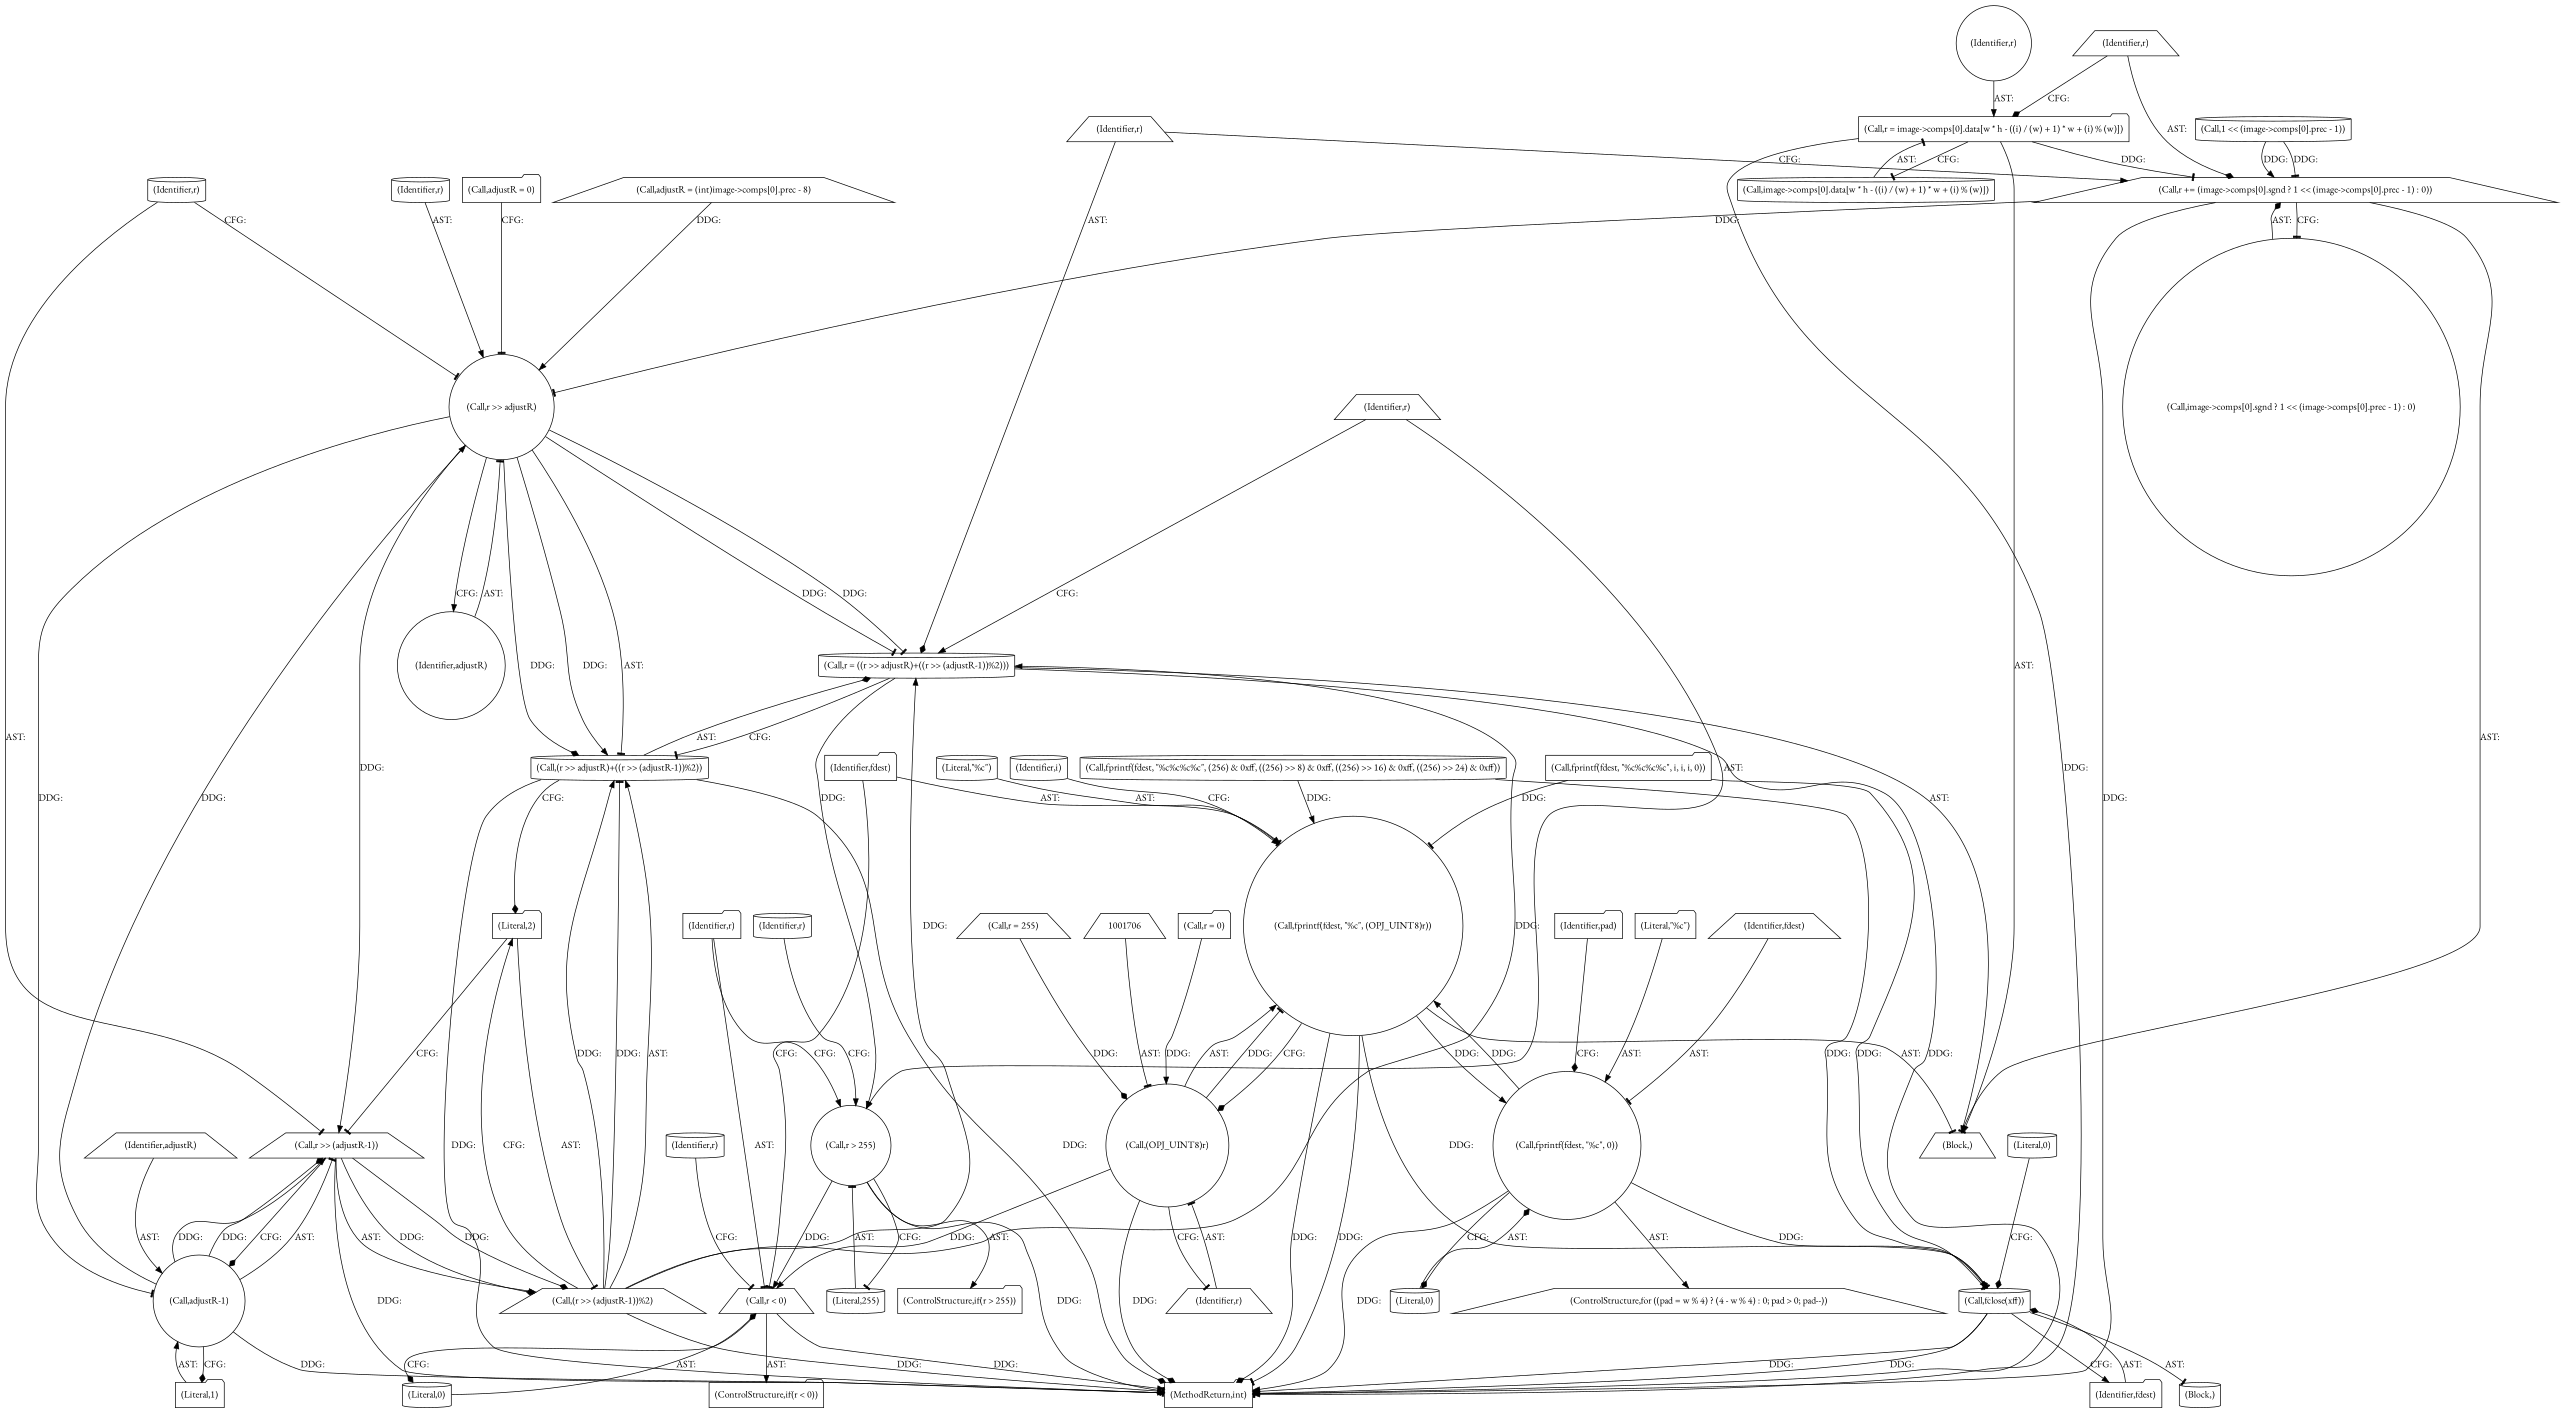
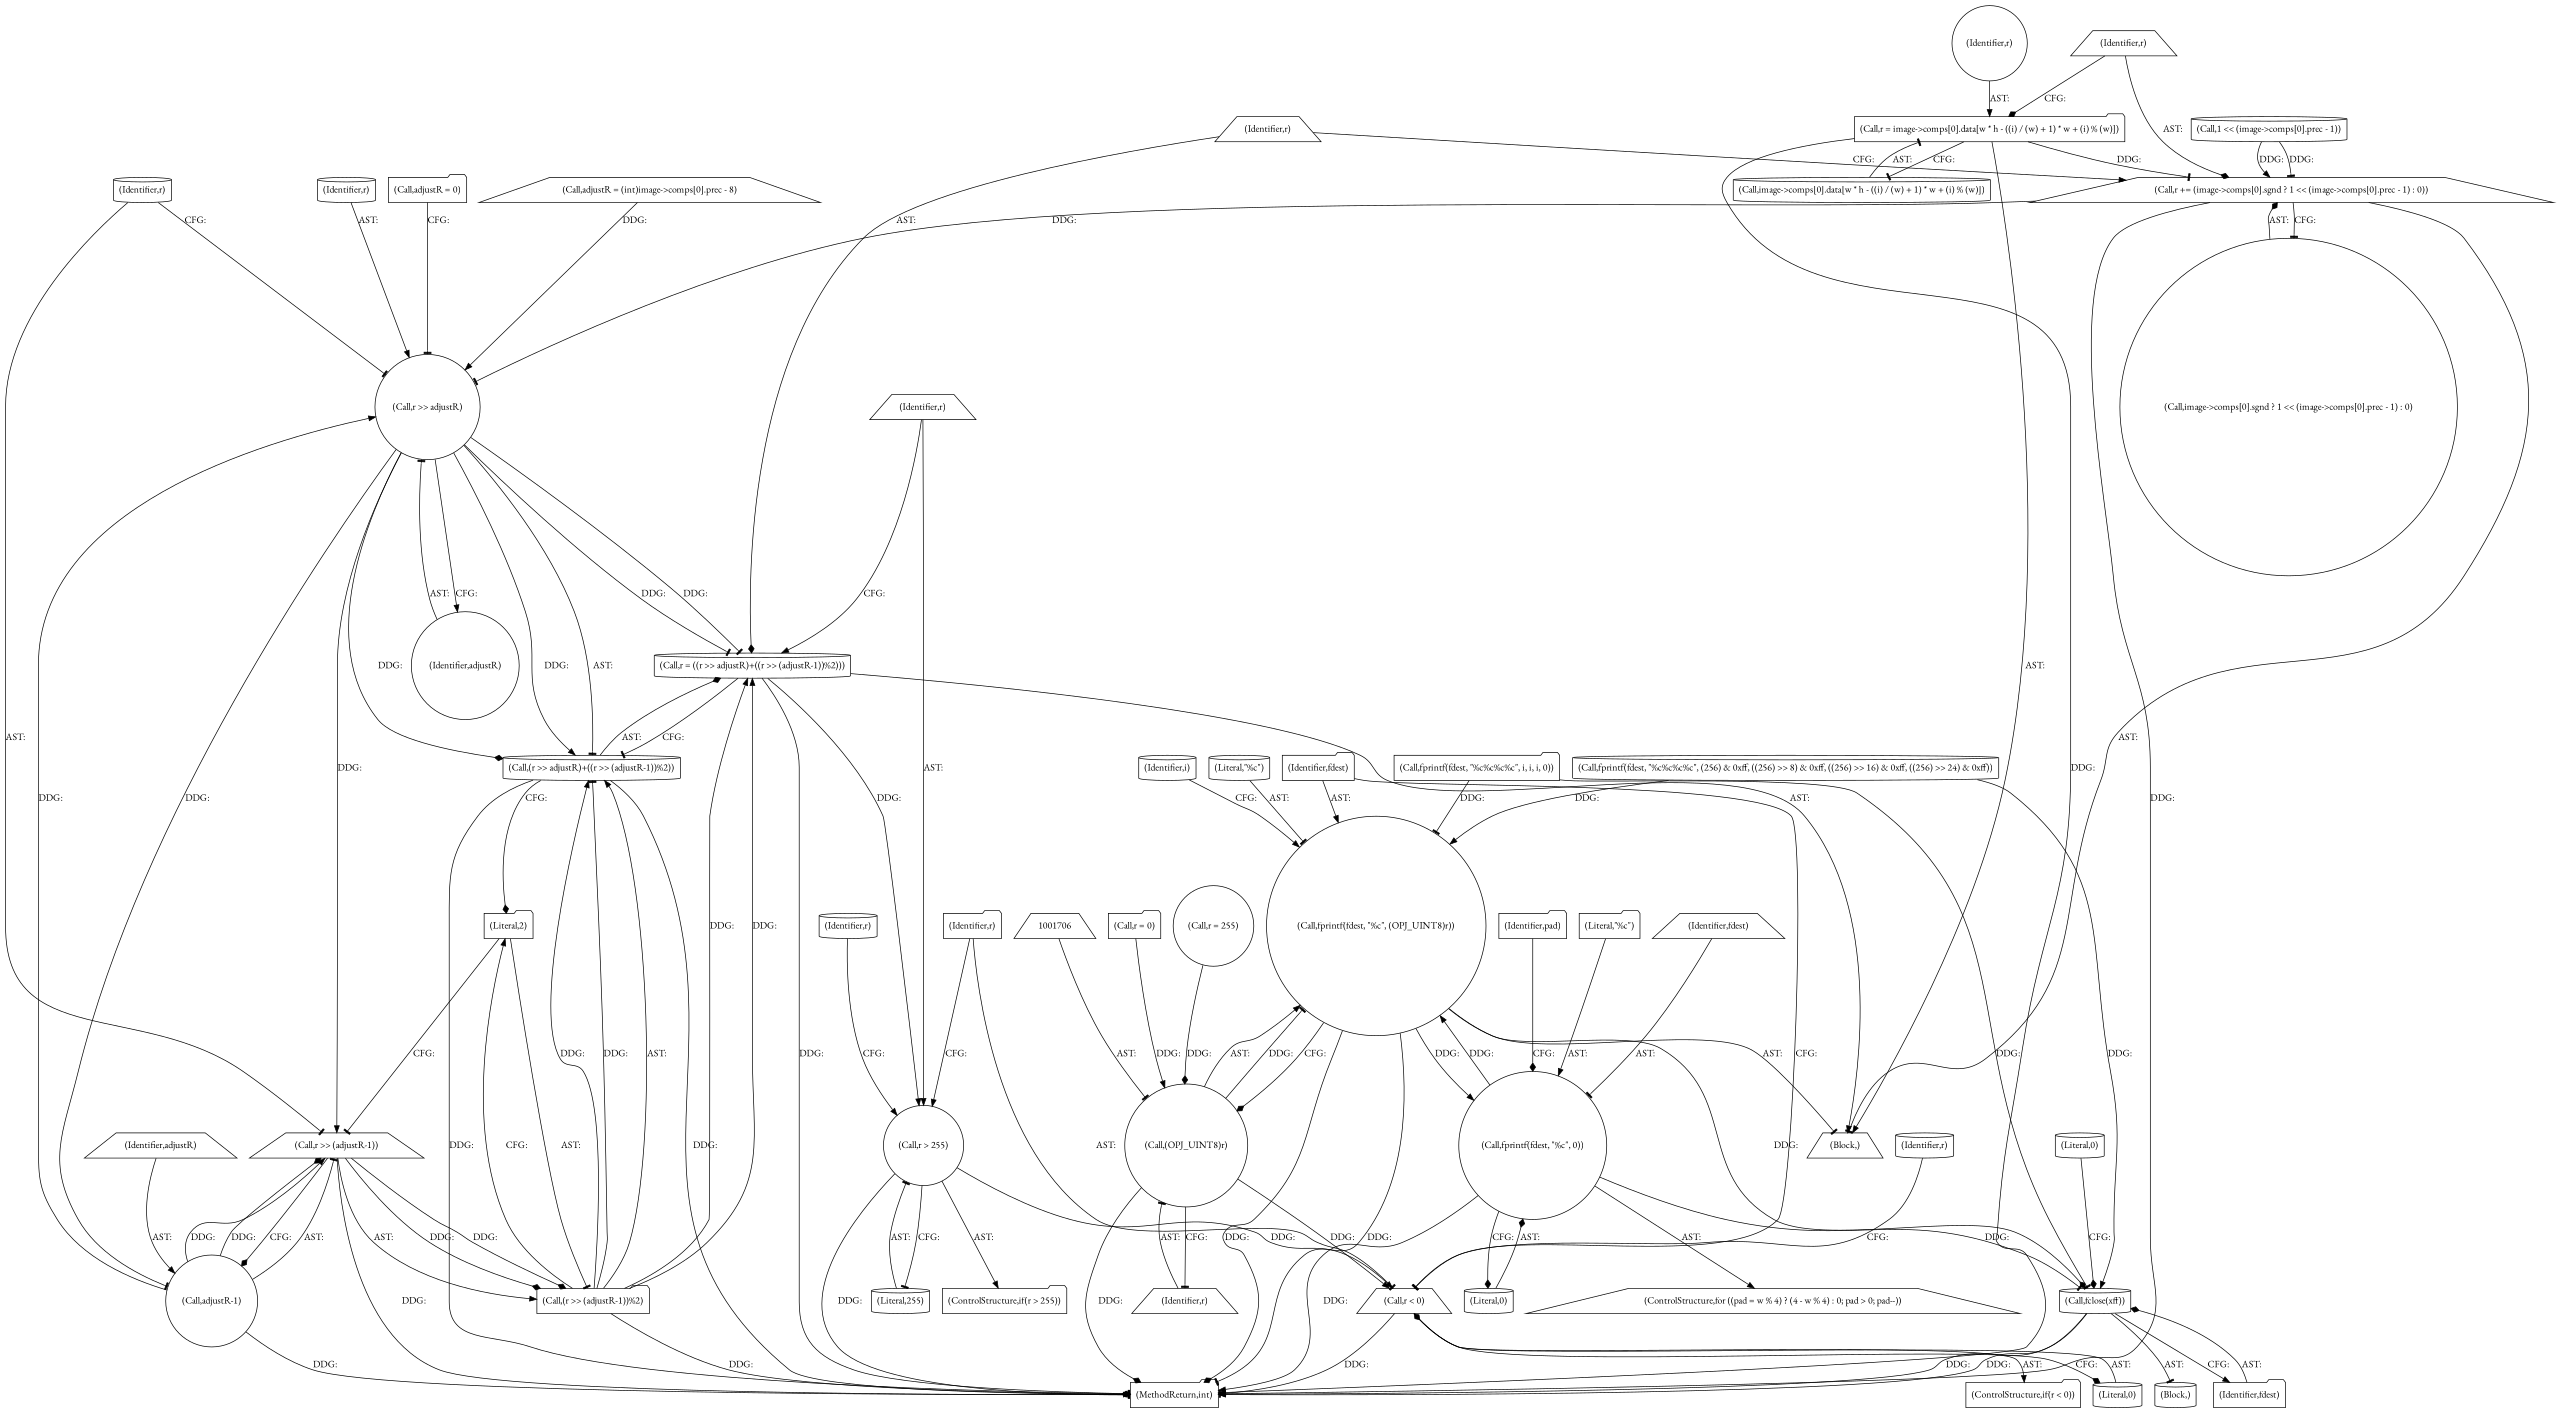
(1014, 926) -> (1213, 926)
(603, 1301) -> (593, 1301)
(200, 1395) -> none
